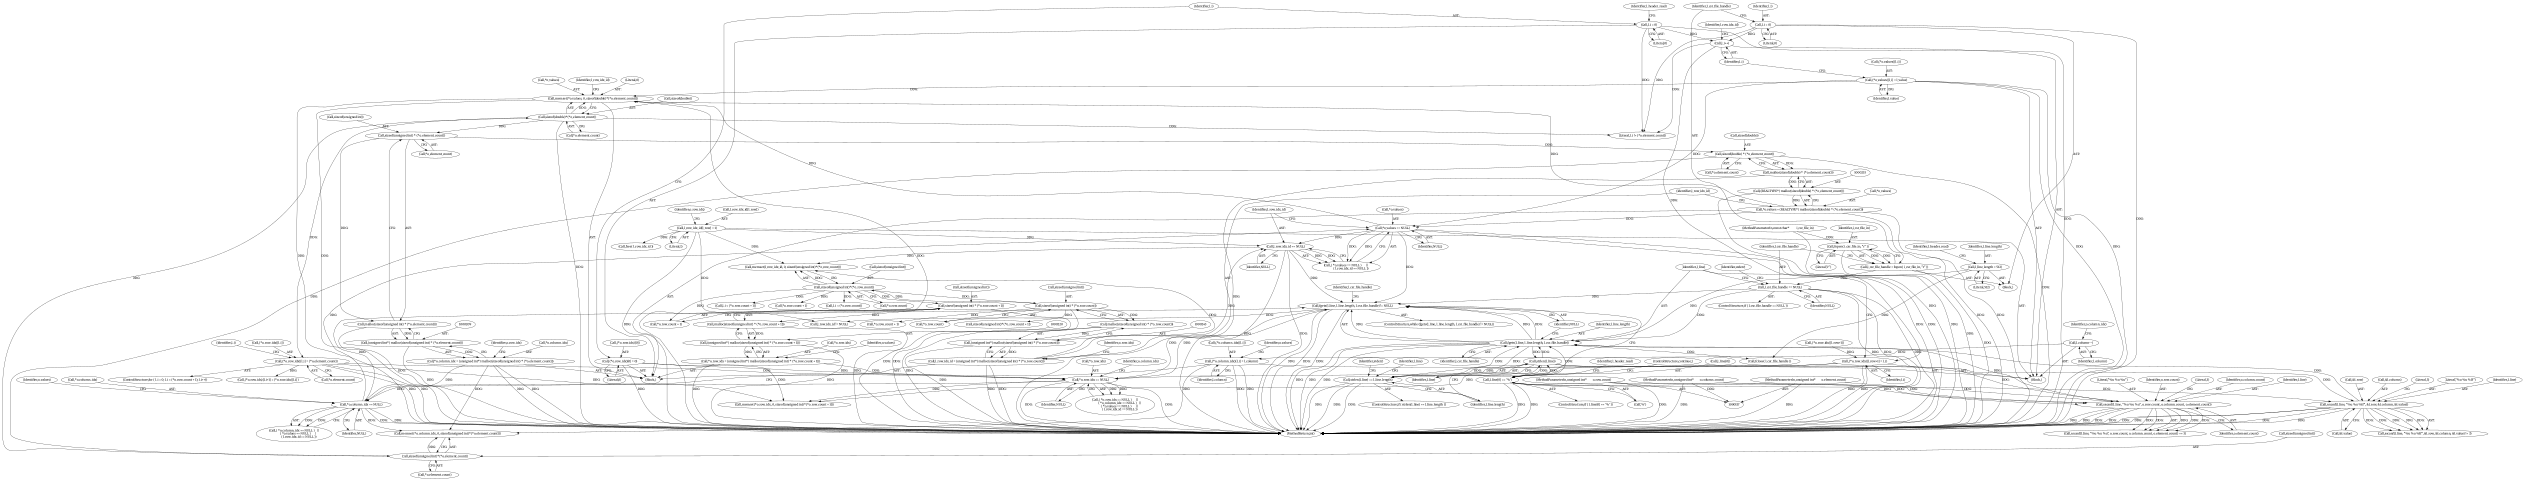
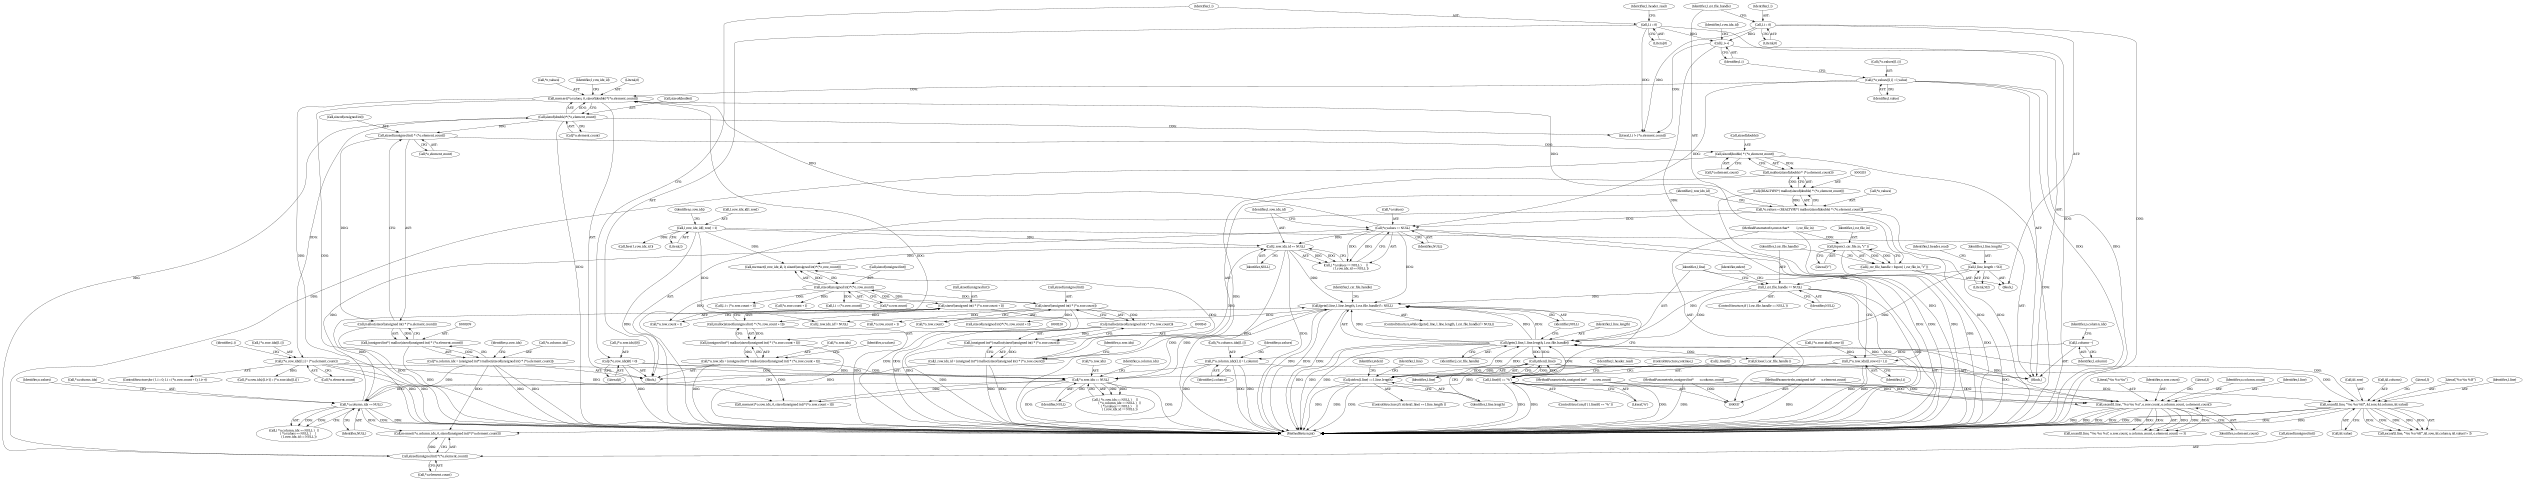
none -> (1716, 335)
(1640, 405) -> (1640, 405)
